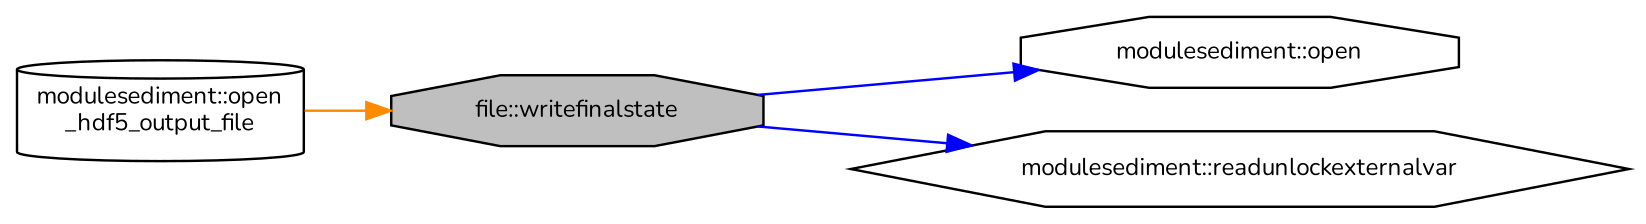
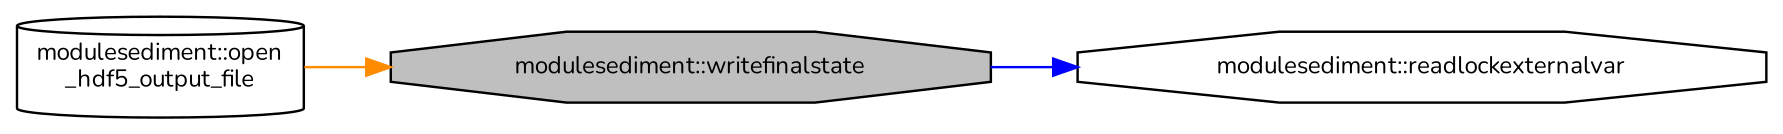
(1240, 52) -> (1422, 67)
(577, 111) -> (691, 67)
(1240, 169) -> none
